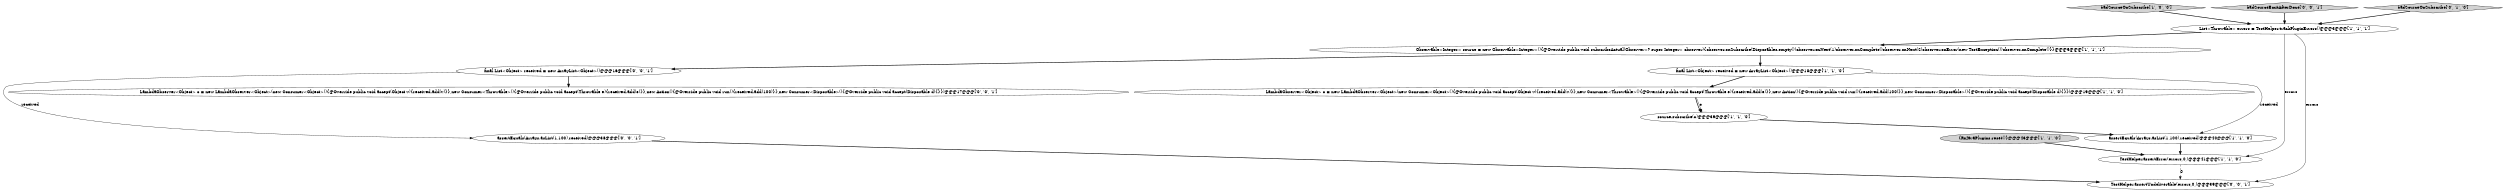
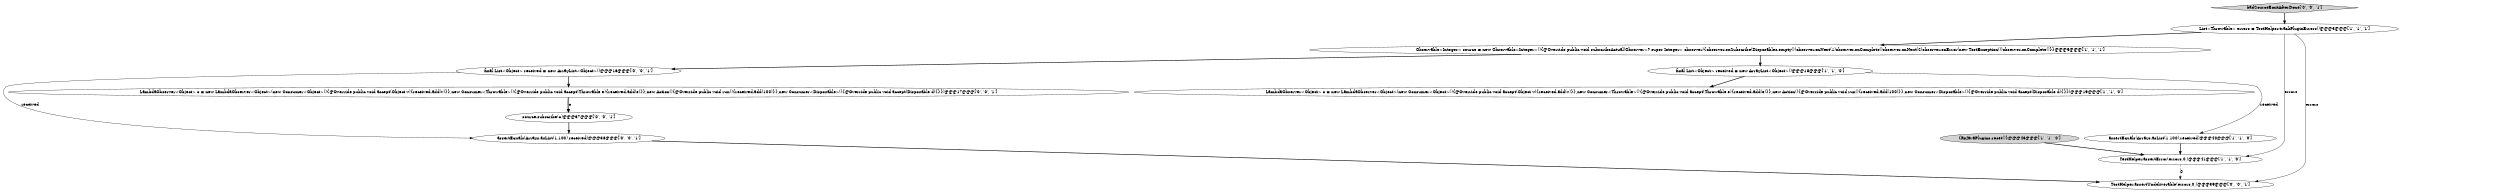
(2136, 8) -> none
(2433, 8) -> none
none -> (569, 117)
(1704, 117) -> none
